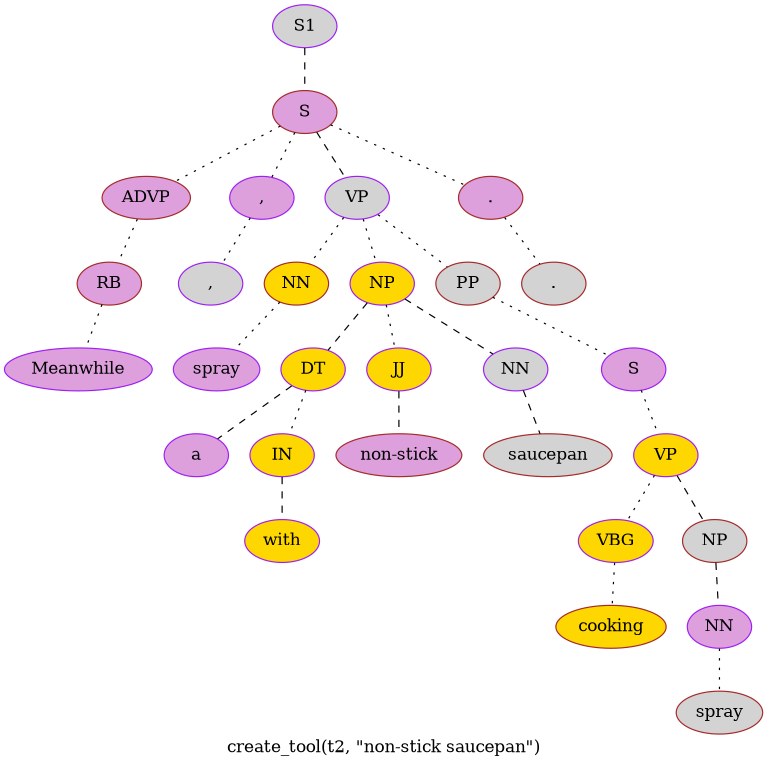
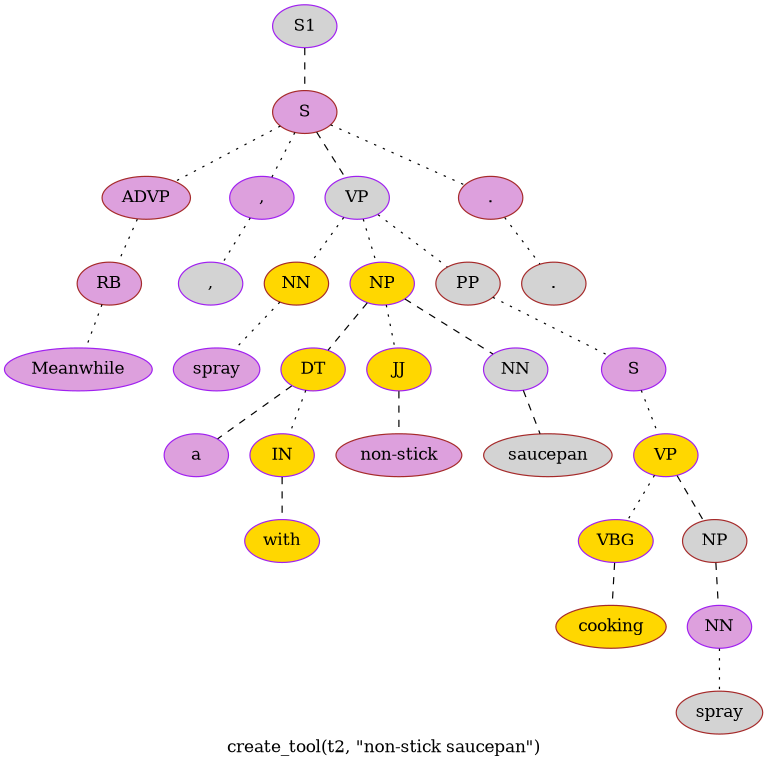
(613, 584) -> (613, 584)
